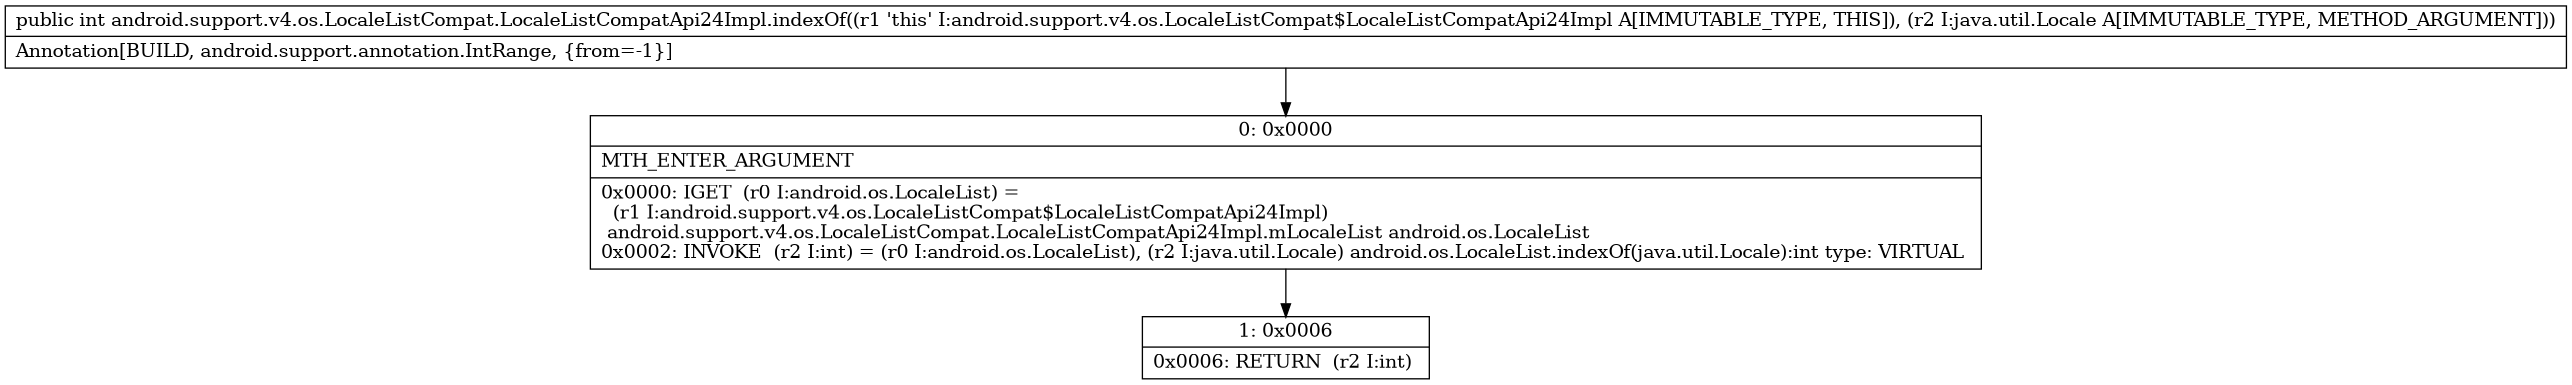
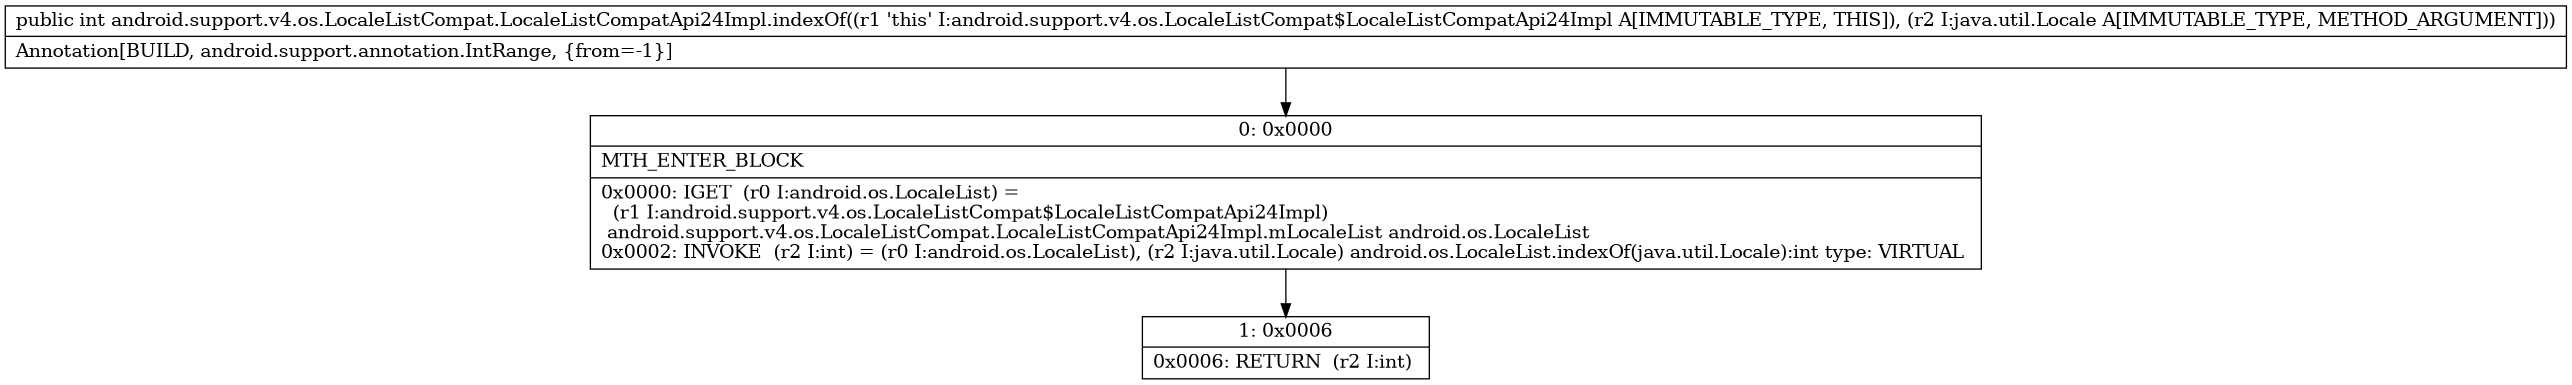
(727, 161) -> (703, 161)
